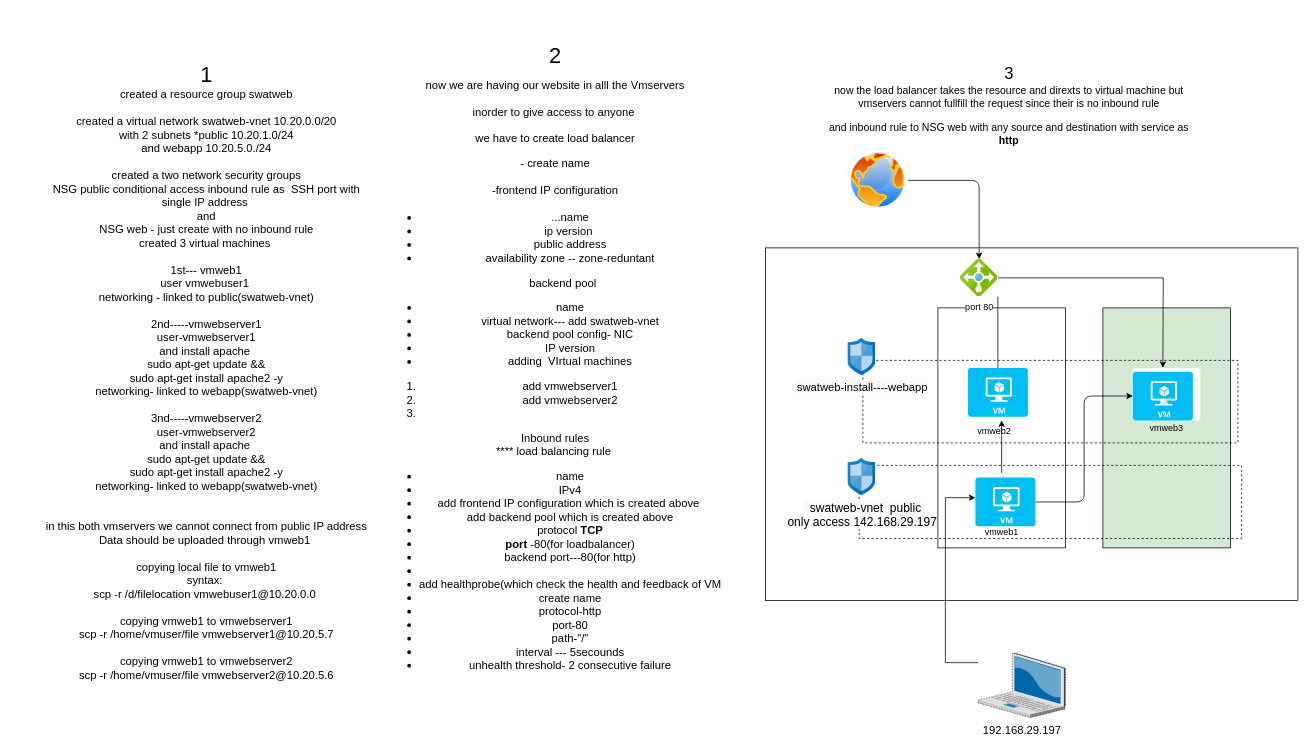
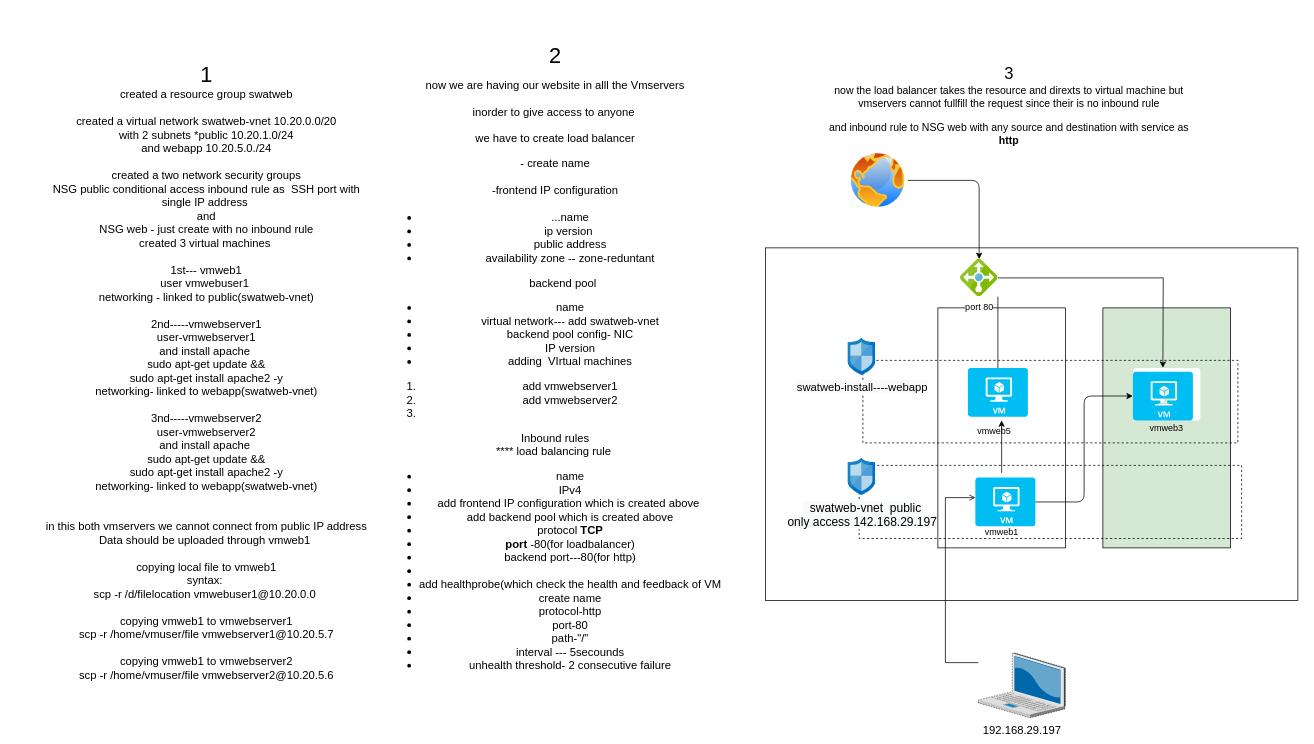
(995, 431) -> (995, 431)
(969, 498) -> (970, 498)
